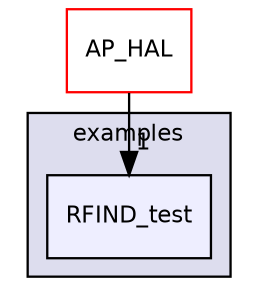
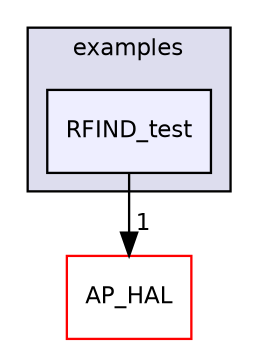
(129, 127) -> (129, 206)
